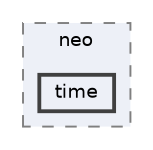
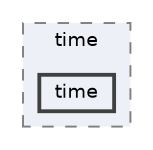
(77, 41) -> (77, 41)
